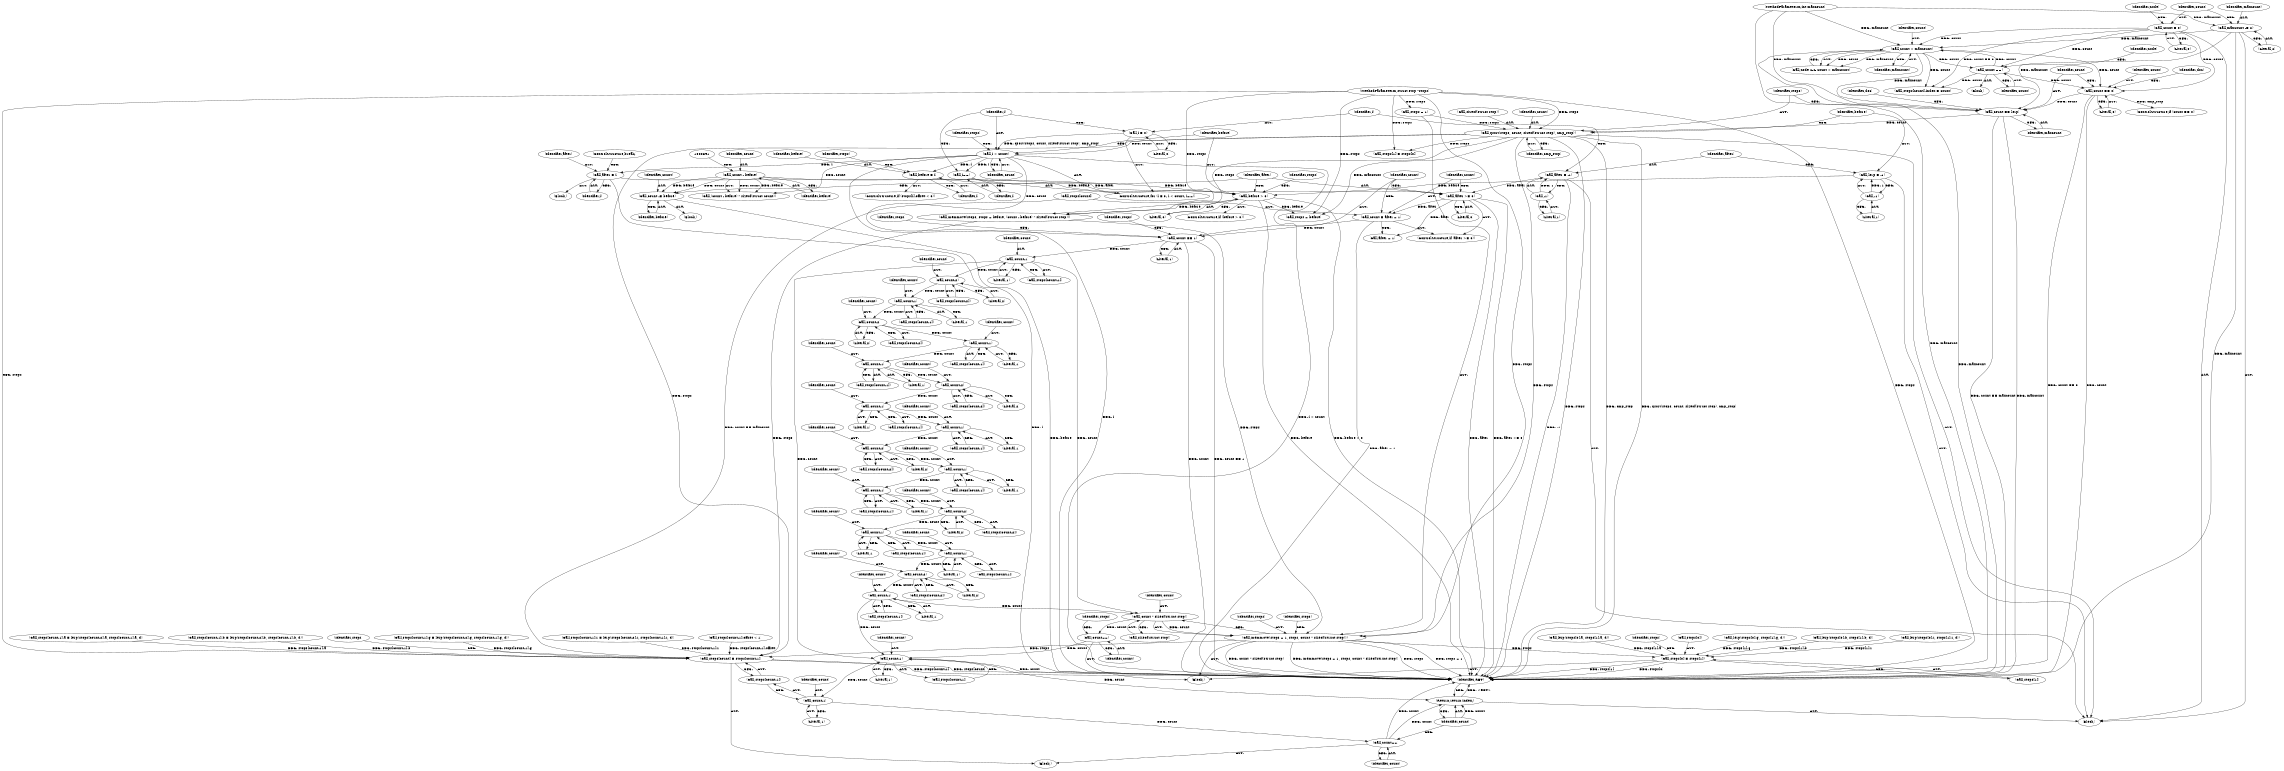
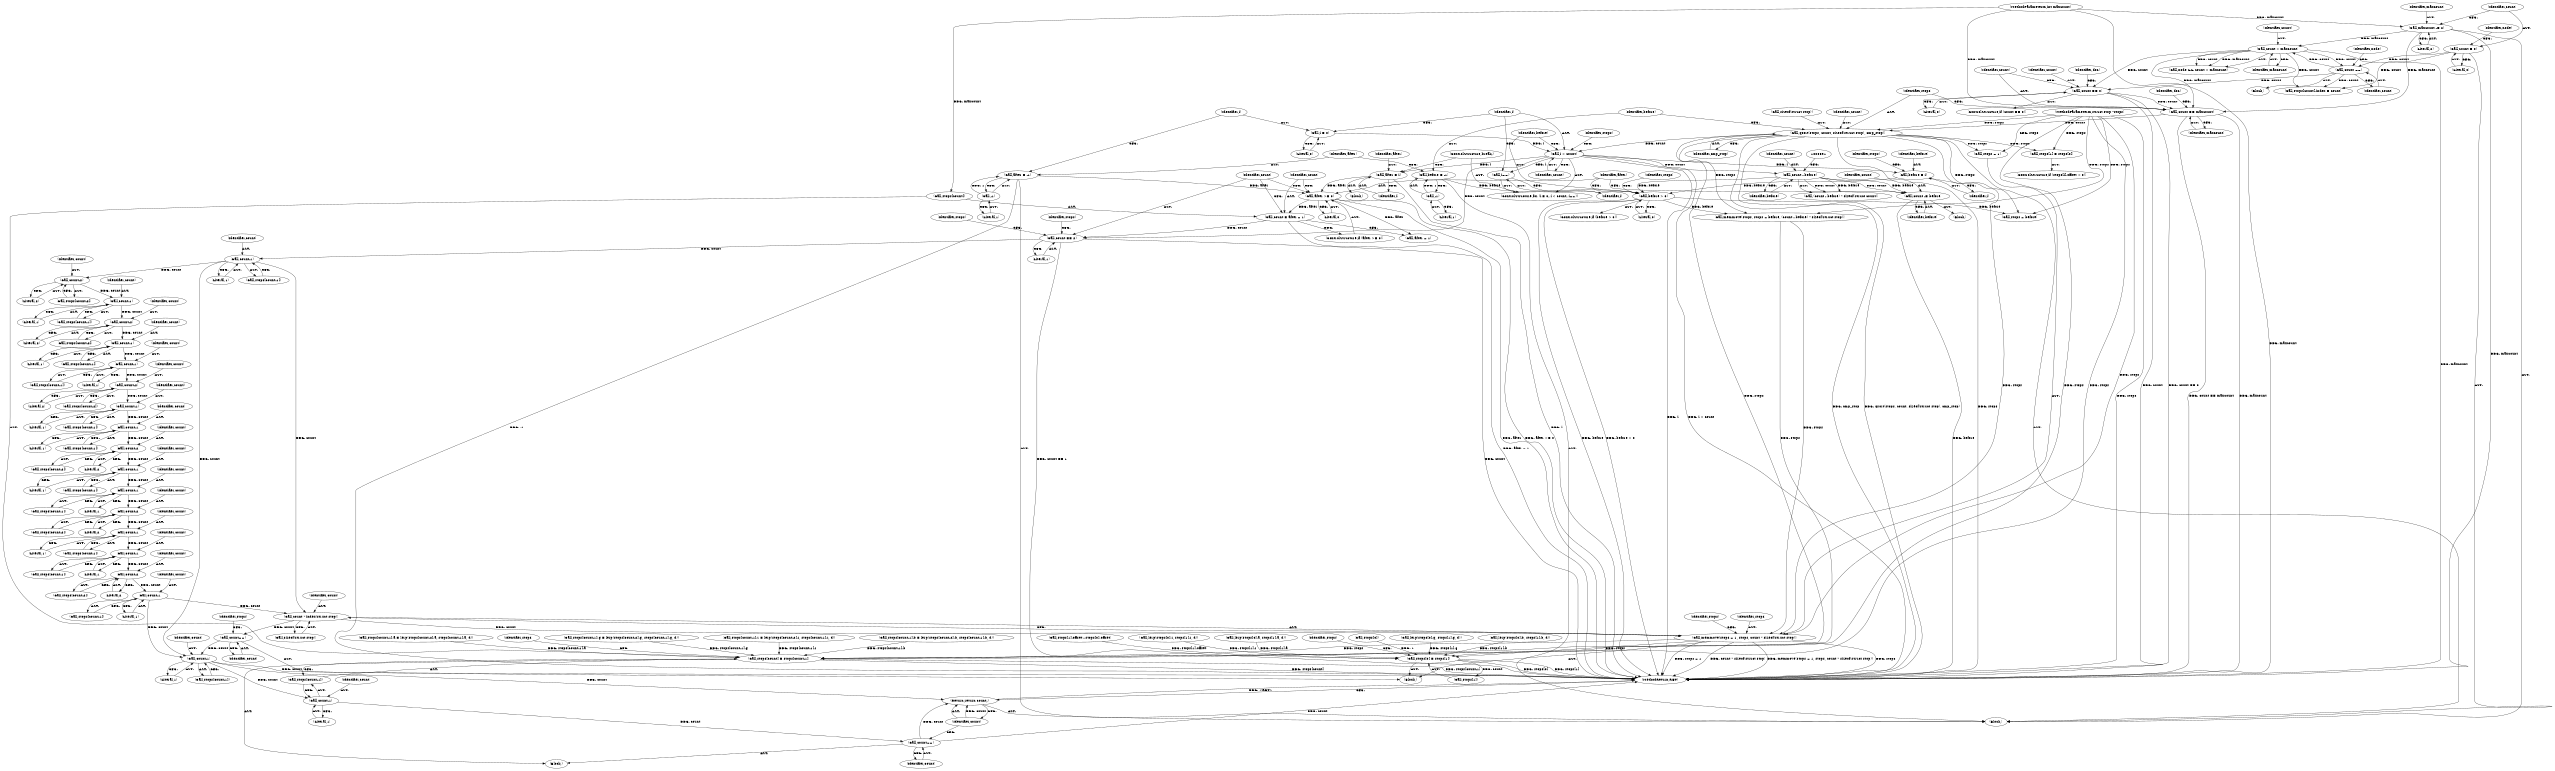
(1851, 29) -> (1395, 13)
(2034, 29) -> none
(1824, 54) -> none
(1979, 60) -> (2391, 70)
(2200, 82) -> none
(1416, 102) -> (2029, 133)
(2150, 102) -> (2052, 102)
(2002, 112) -> (2192, 112)
(1466, 122) -> (1956, 140)
(1052, 144) -> (1539, 144)
(860, 163) -> (1693, 170)
(1134, 164) -> (1485, 183)
(984, 165) -> (1541, 165)
(1367, 175) -> (1965, 175)
(1872, 175) -> (1434, 175)
(912, 185) -> (2052, 163)
(1483, 218) -> (1349, 214)
(1422, 228) -> (1329, 228)
(1182, 238) -> (1062, 238)
(12, 375) -> (2074, 385)
(747, 428) -> (15, 428)
none -> (1945, 542)
(1160, 617) -> (311, 617)
(735, 638) -> none
none -> (1080, 638)
(1691, 648) -> (1408, 648)
(1881, 669) -> (1493, 669)
(1471, 680) -> (1660, 680)
(1455, 701) -> (970, 701)
